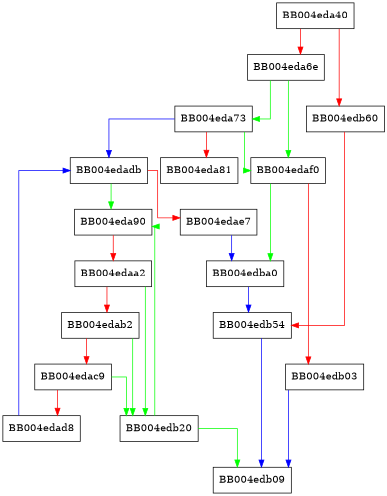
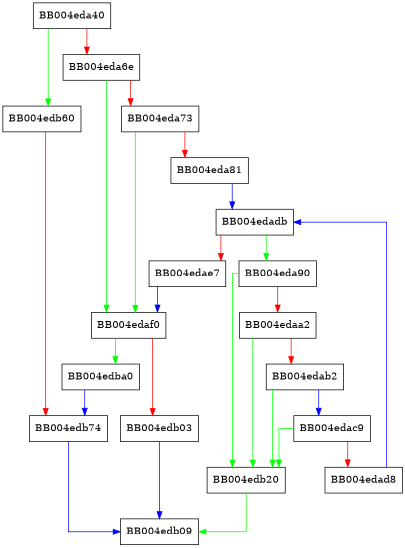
(339, 64) -> (48, 64)
(270, 105) -> (131, 89)
(126, 119) -> (232, 193)
(232, 244) -> (157, 296)
(155, 321) -> (232, 364)
(252, 325) -> (68, 429)
(87, 347) -> (319, 399)
